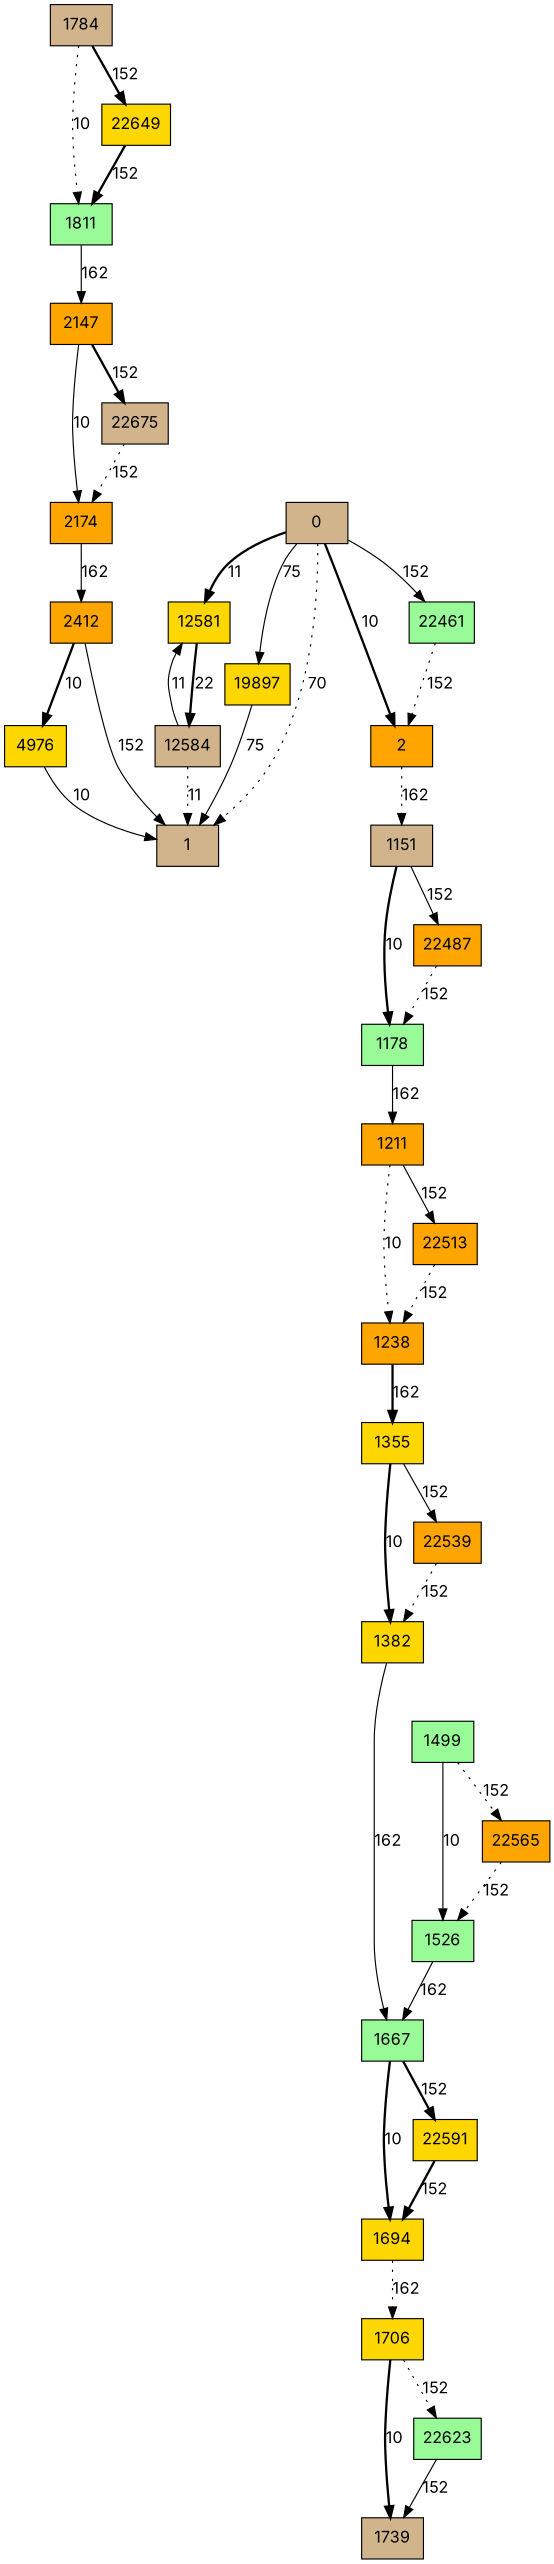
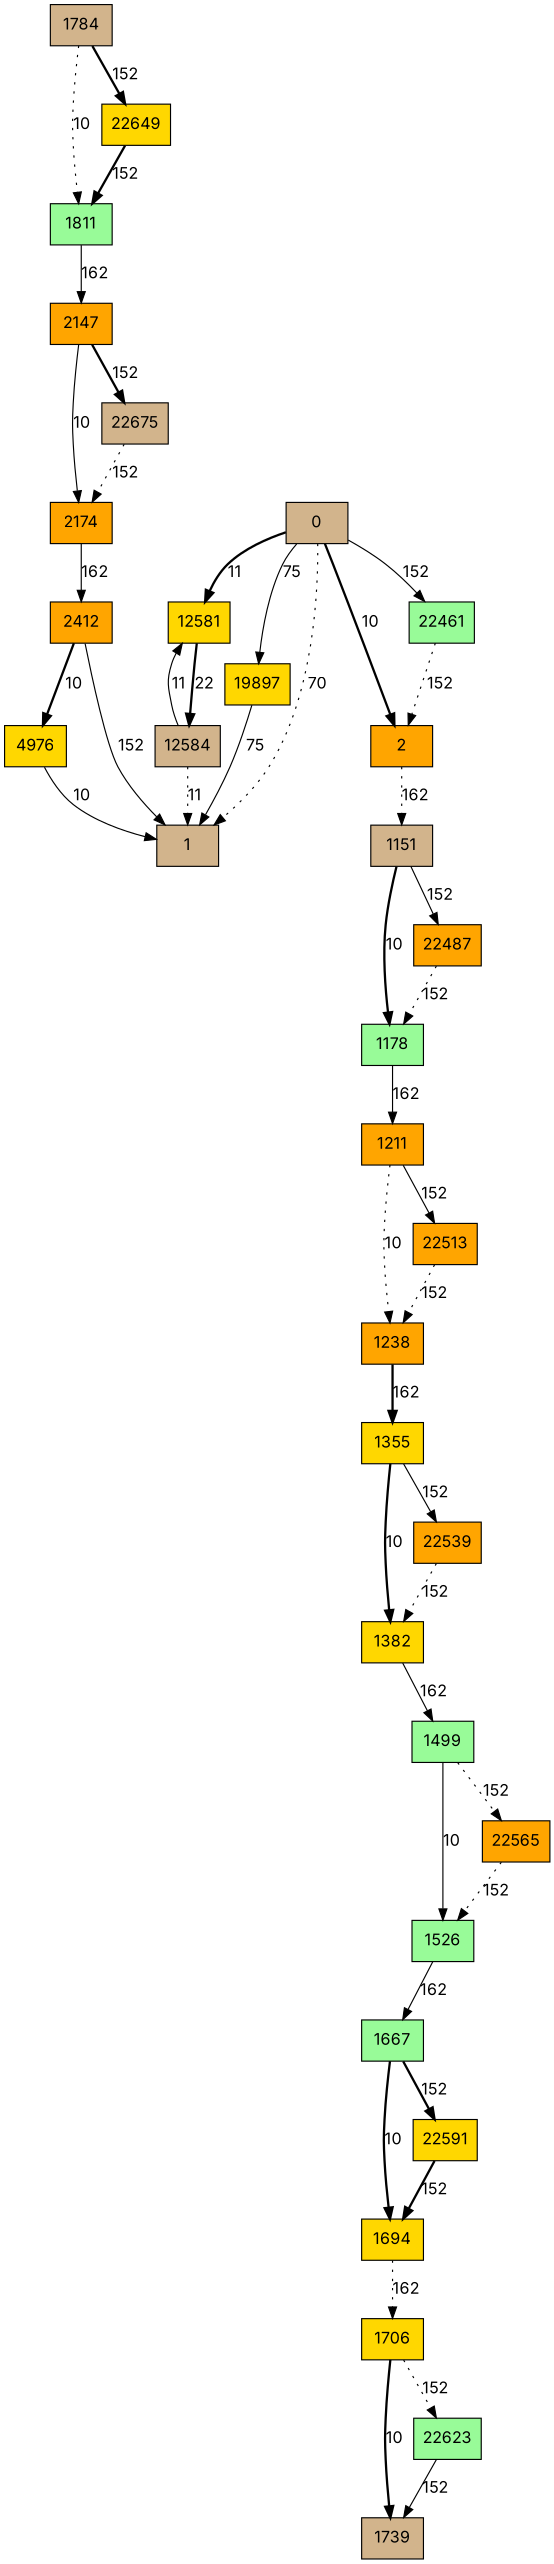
(374, 1835) -> (415, 1687)
